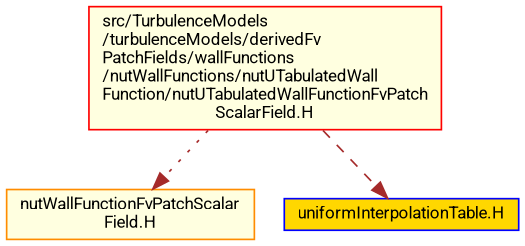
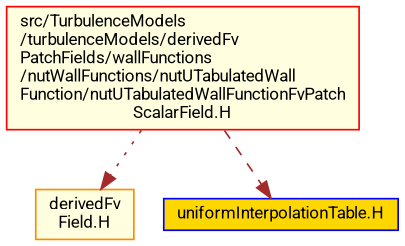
(131, 214) -> (85, 214)
